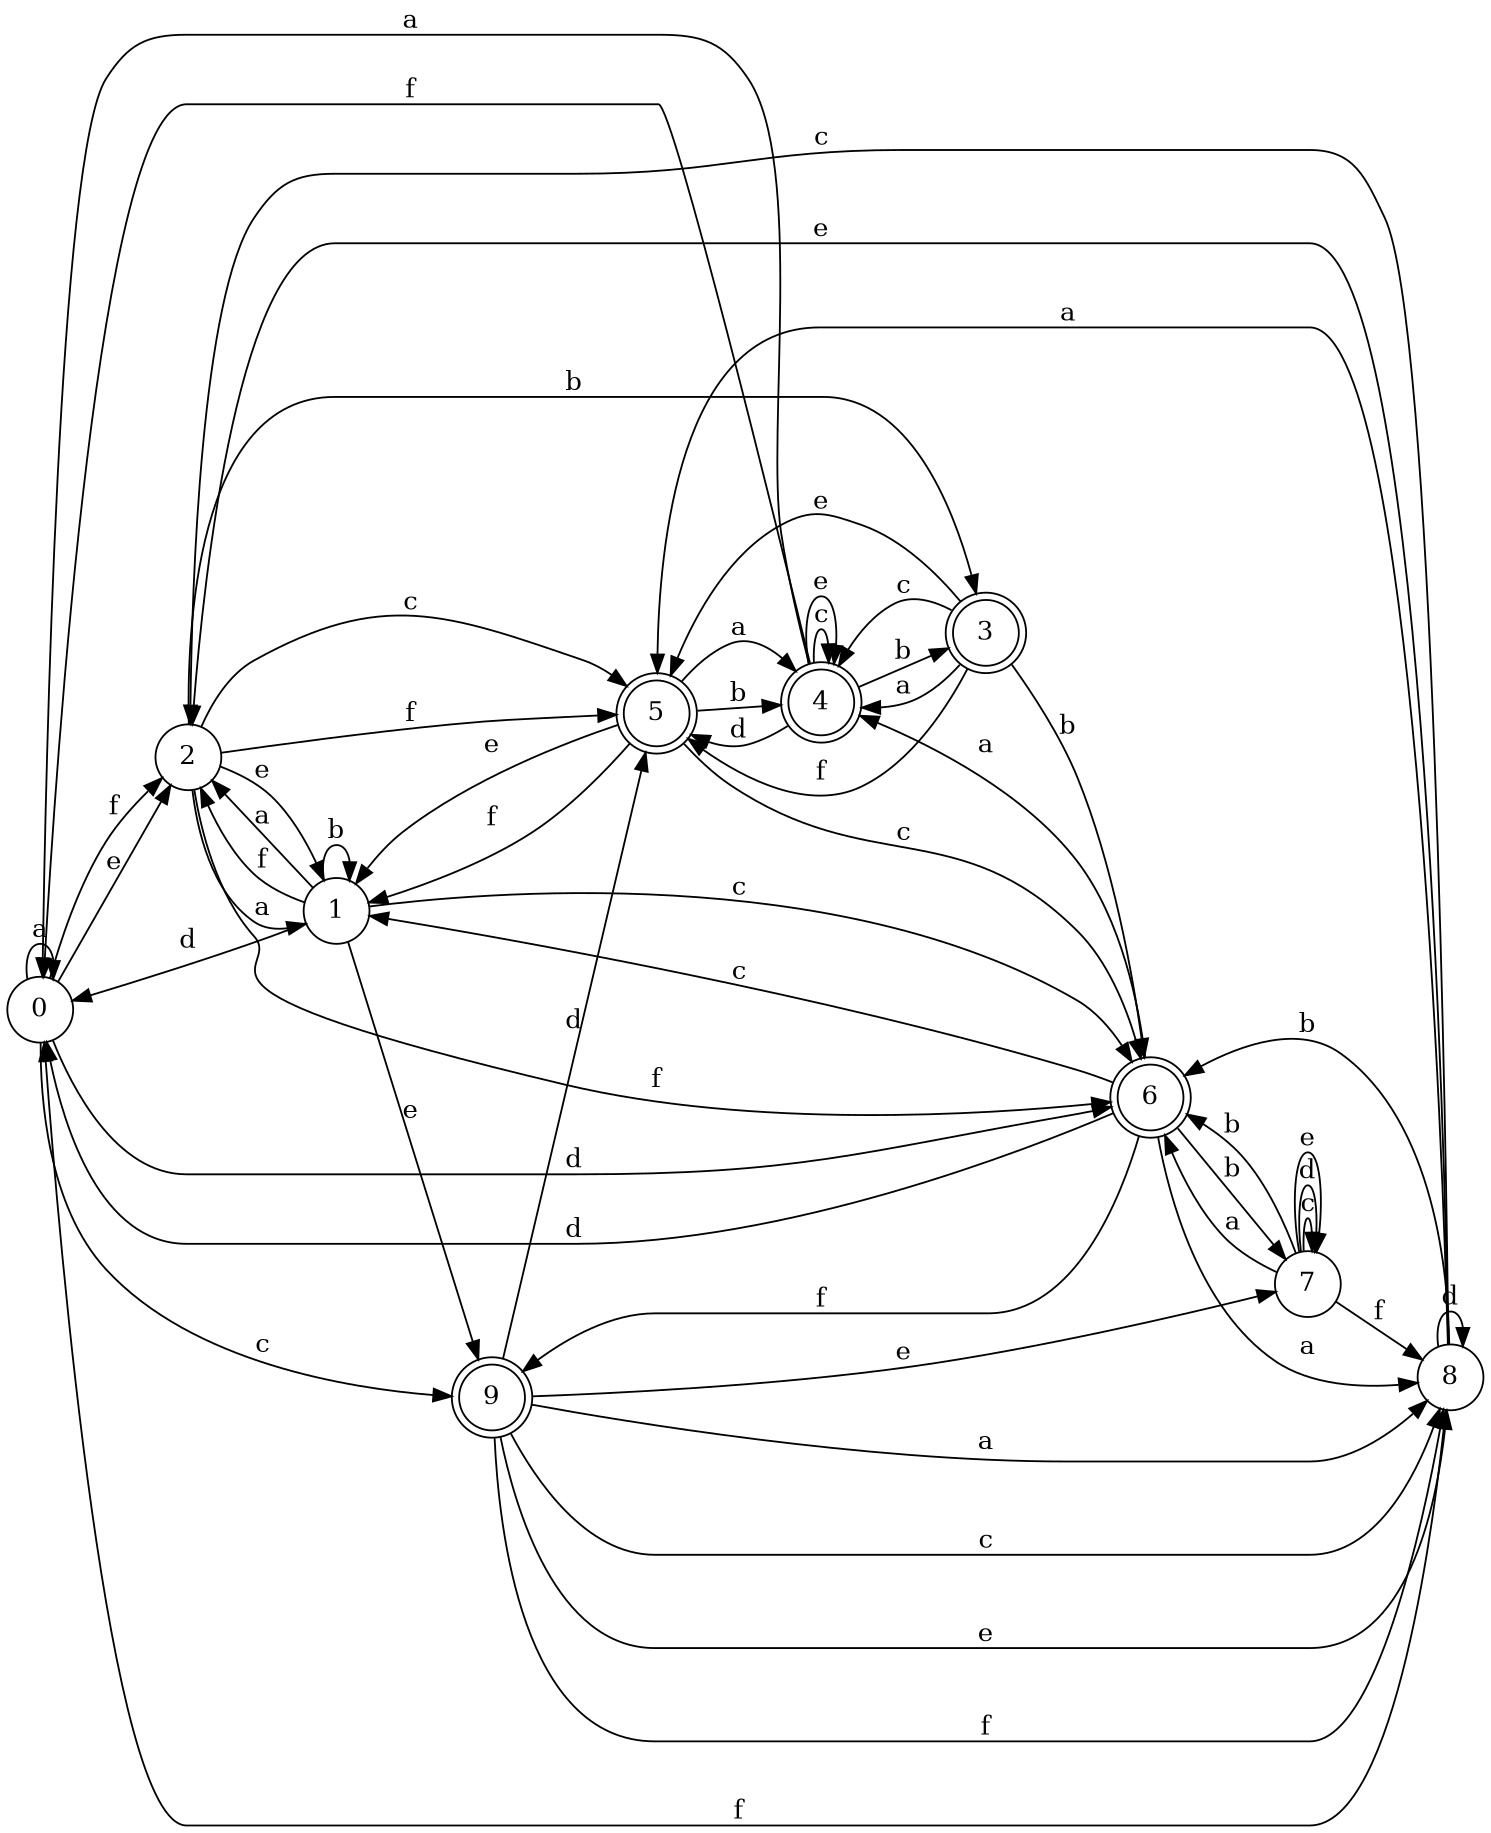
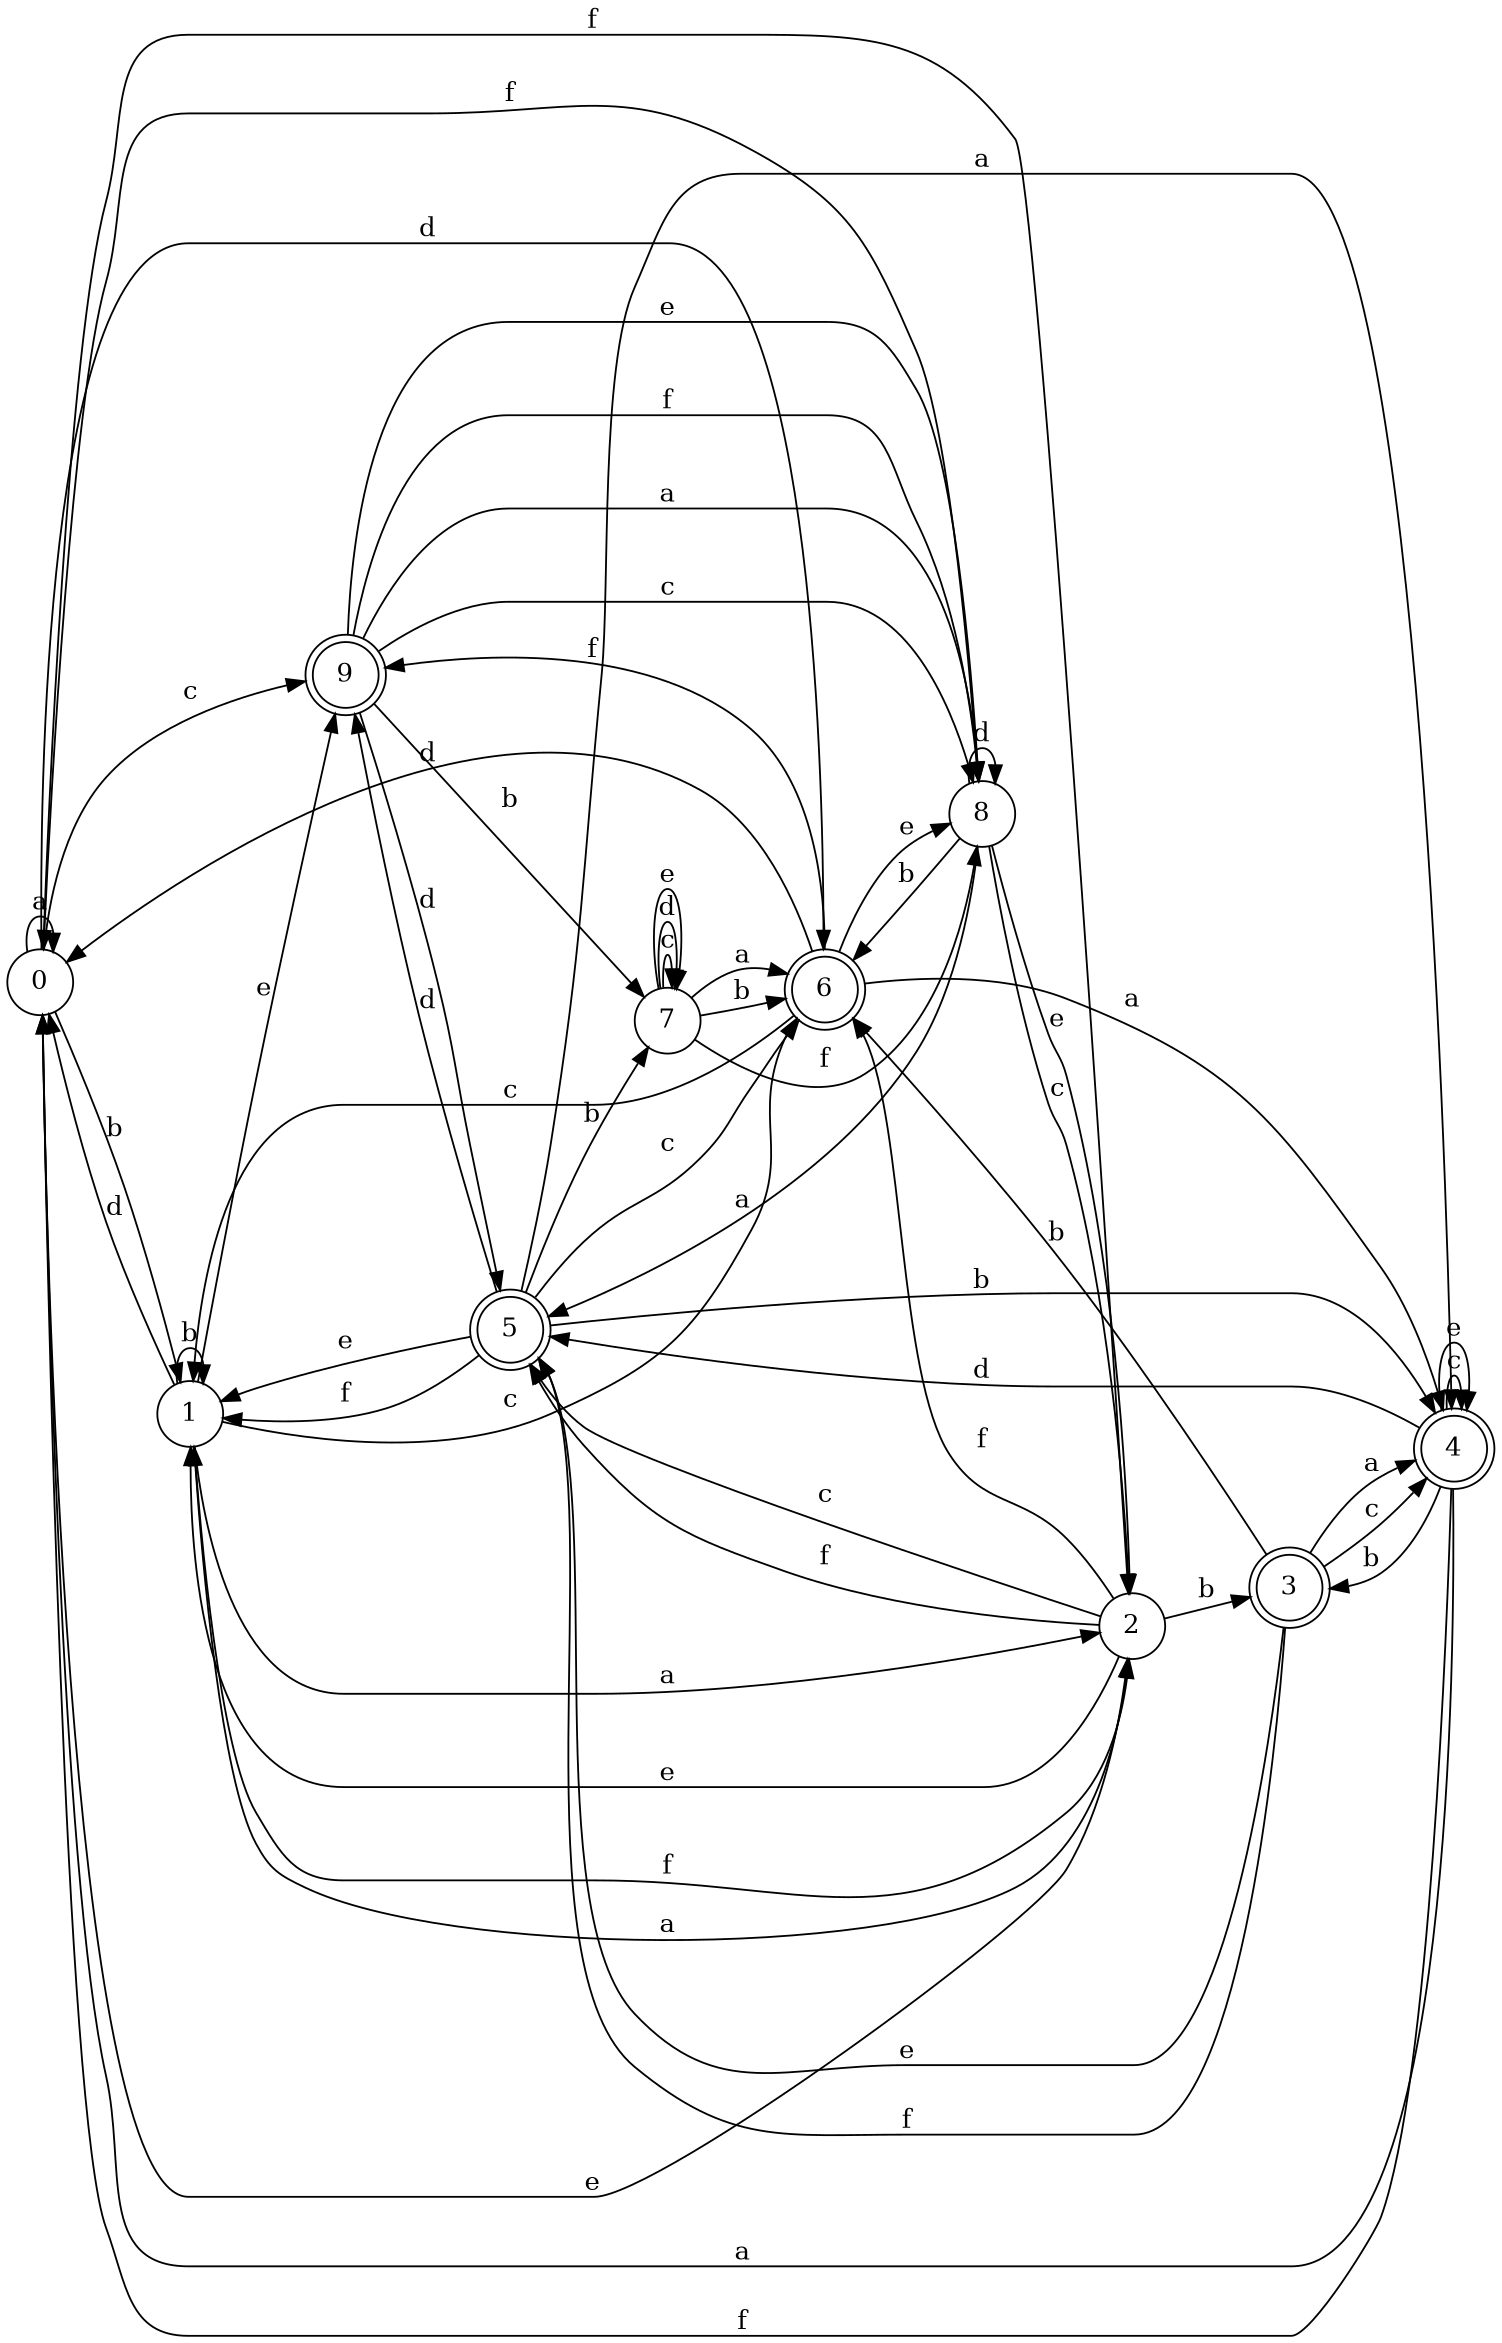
none -> (419, 1015)
none -> (124, 1185)
(1226, 1187) -> (575, 1175)
(1308, 1347) -> (907, 828)
(904, 1353) -> (510, 800)
